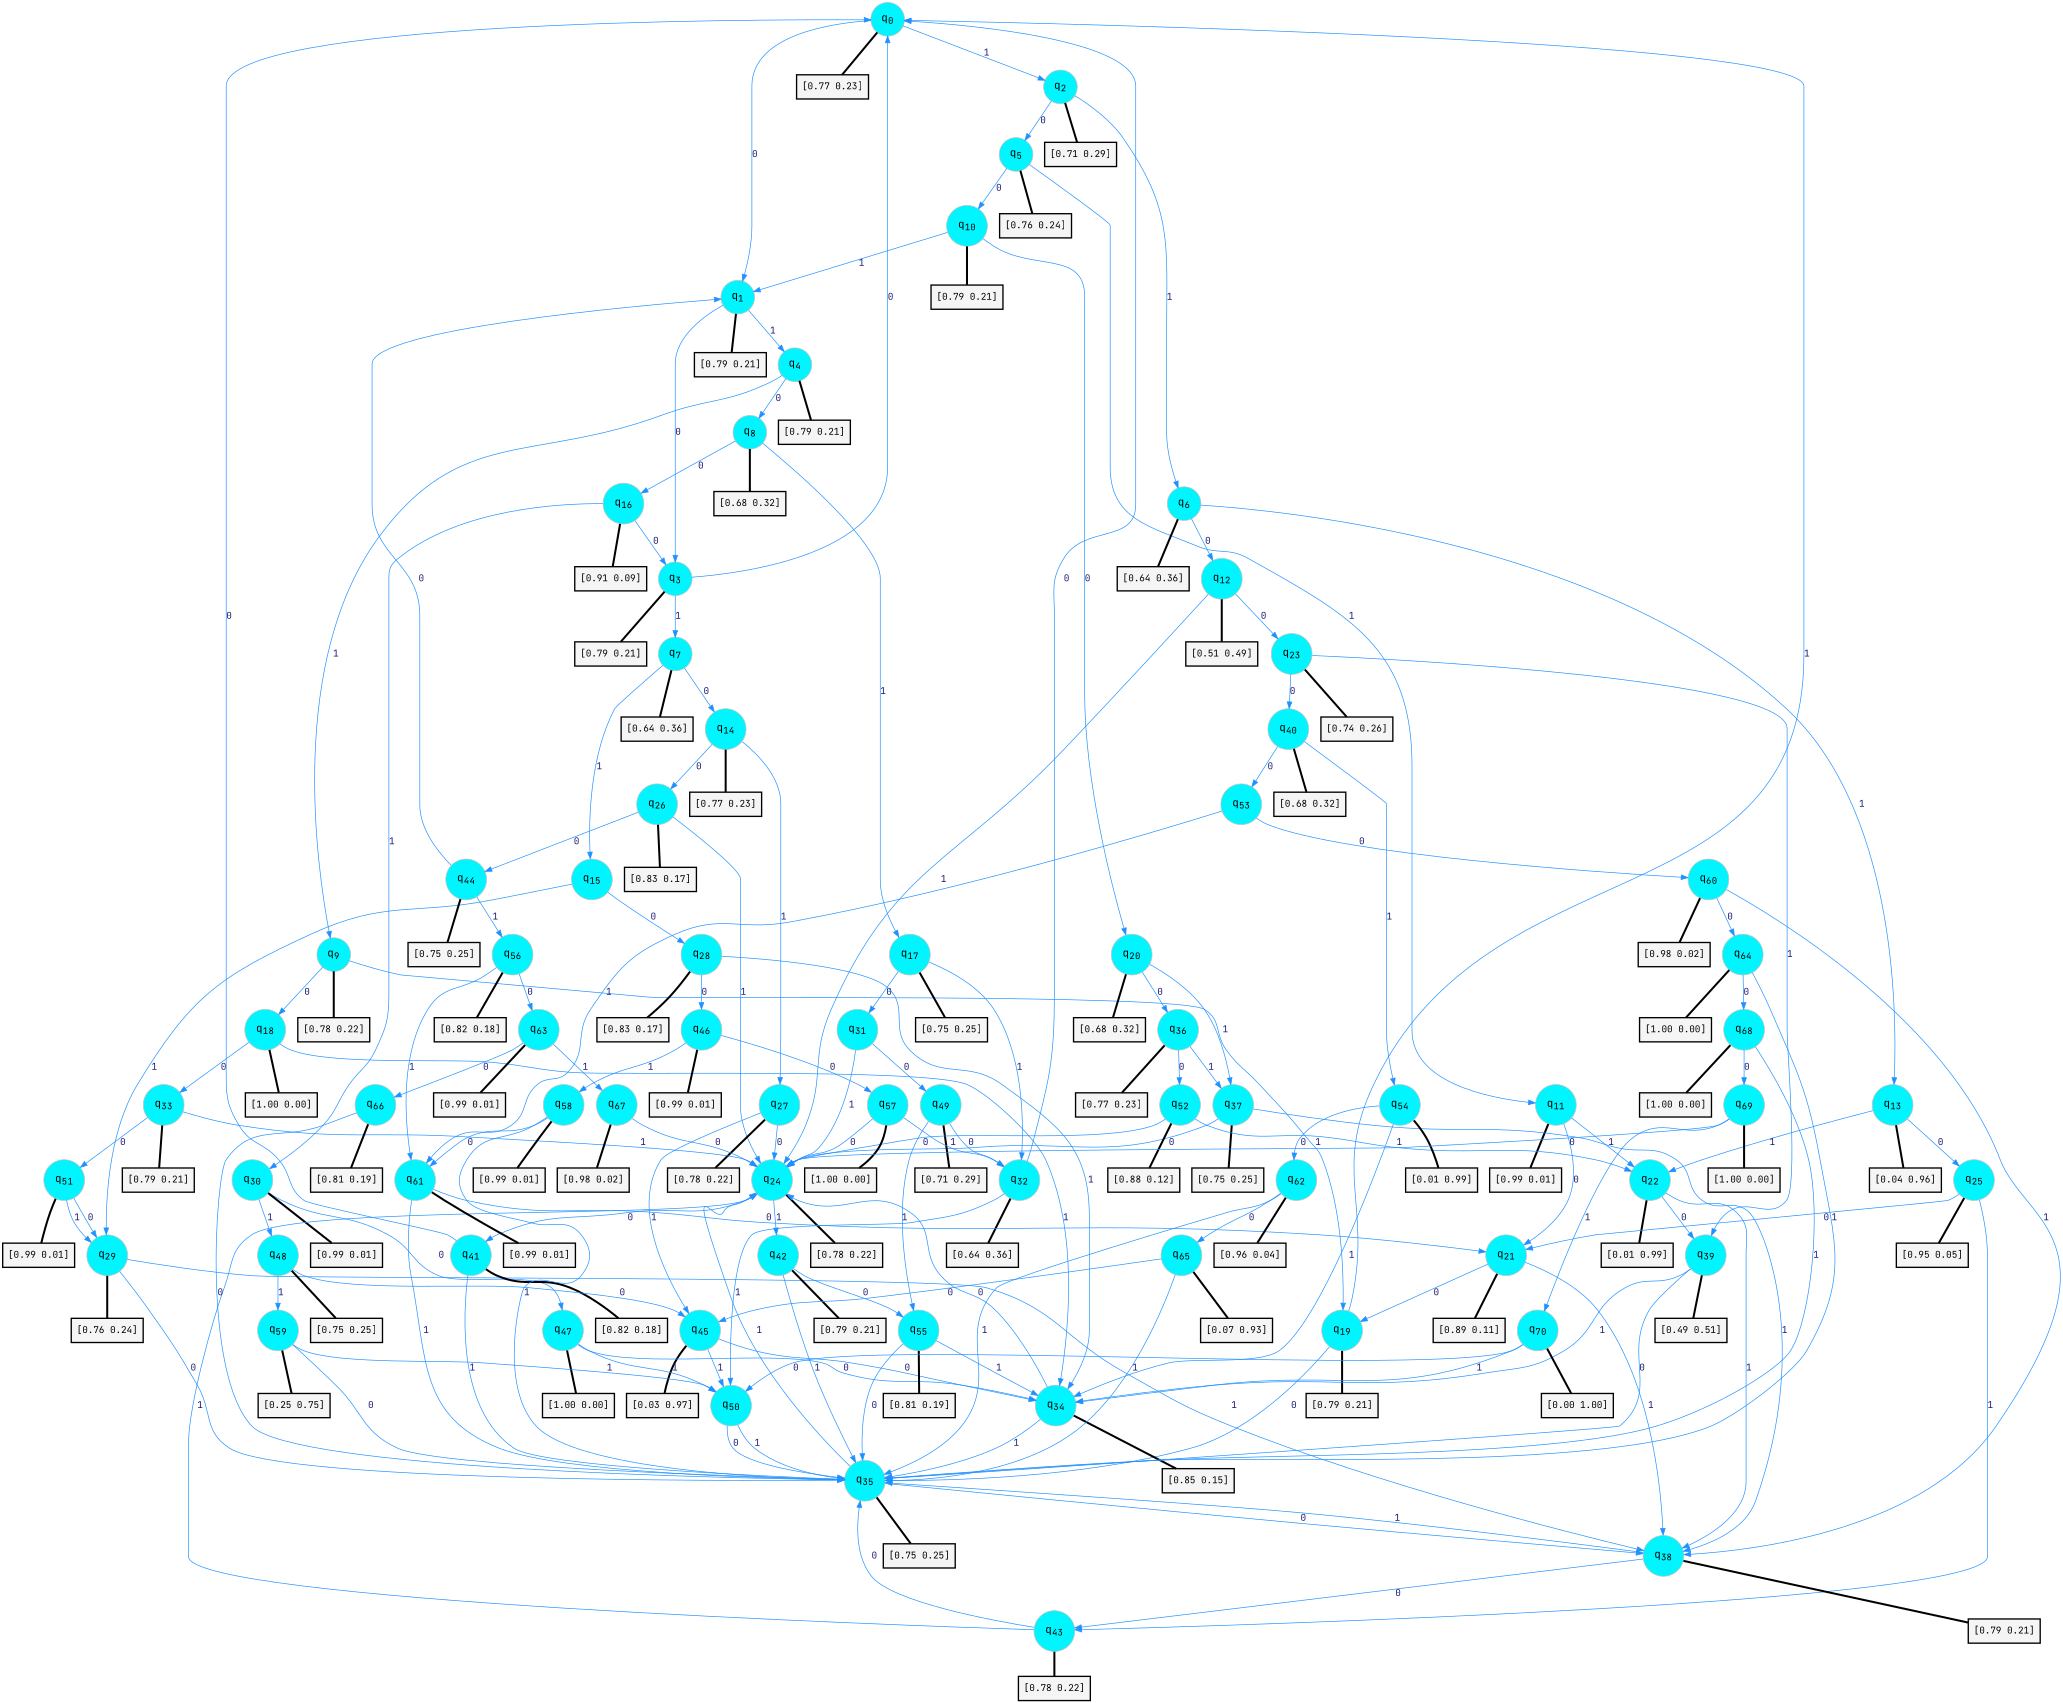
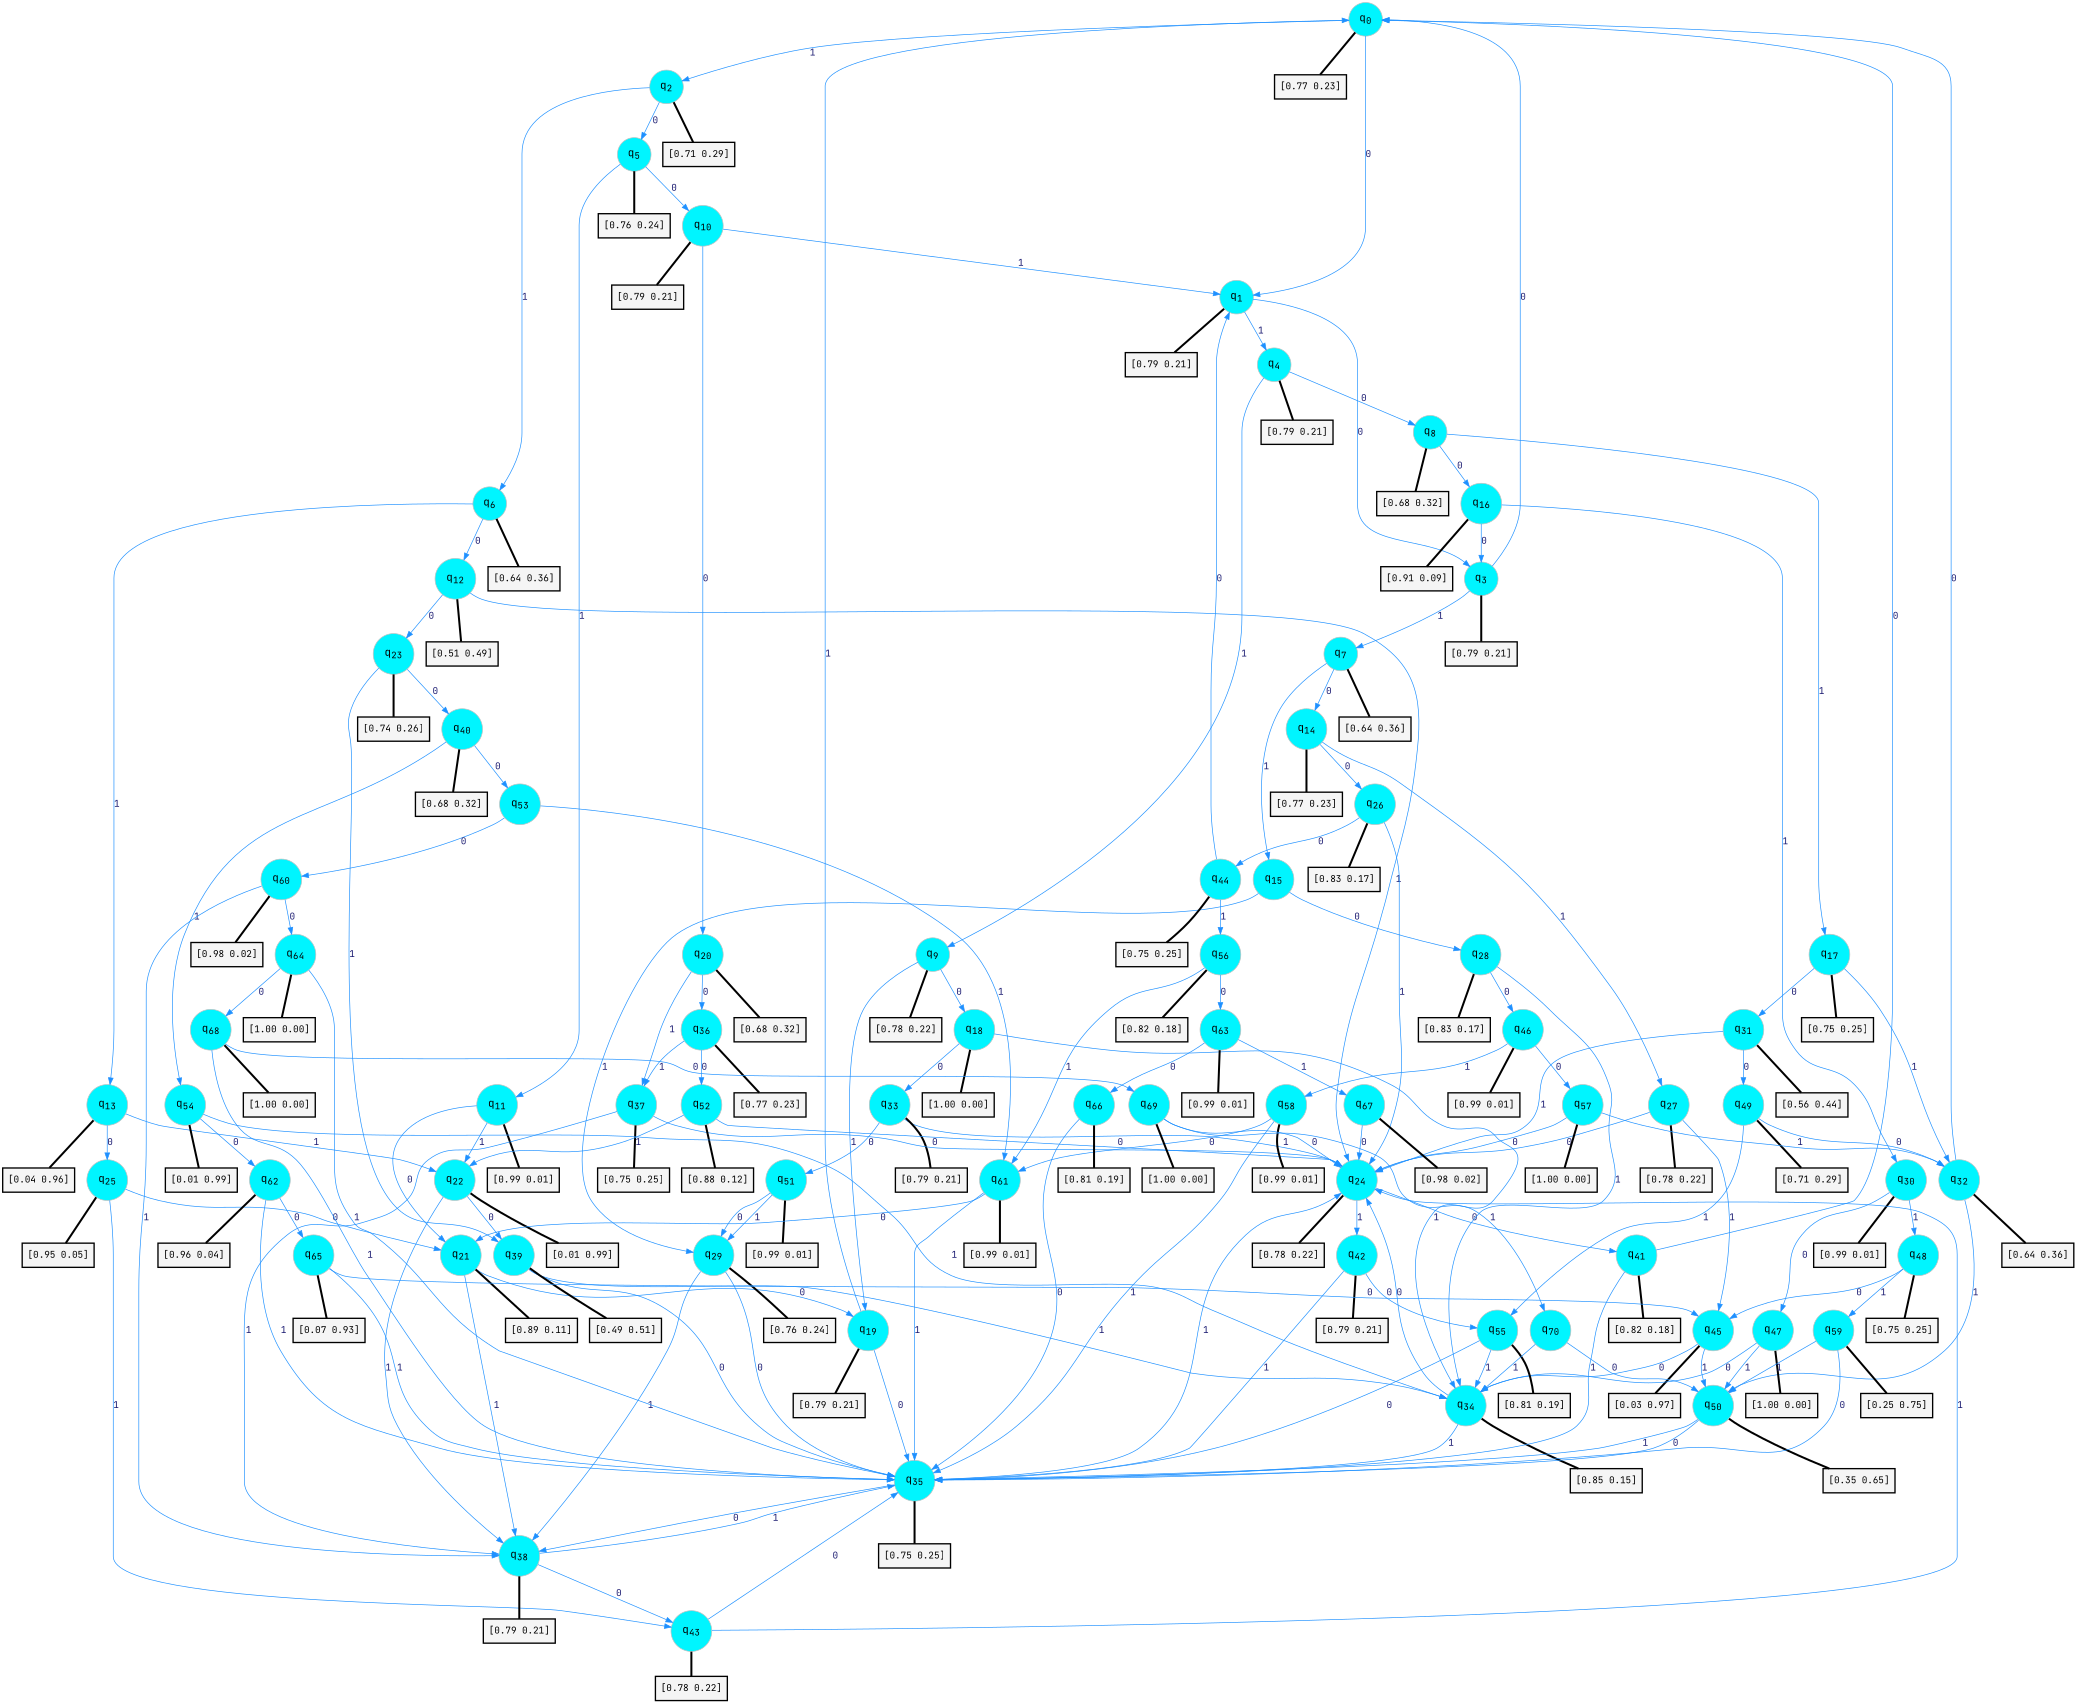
none -> (1812, 1105)
(1577, 1406) -> none
none -> (1859, 1481)
